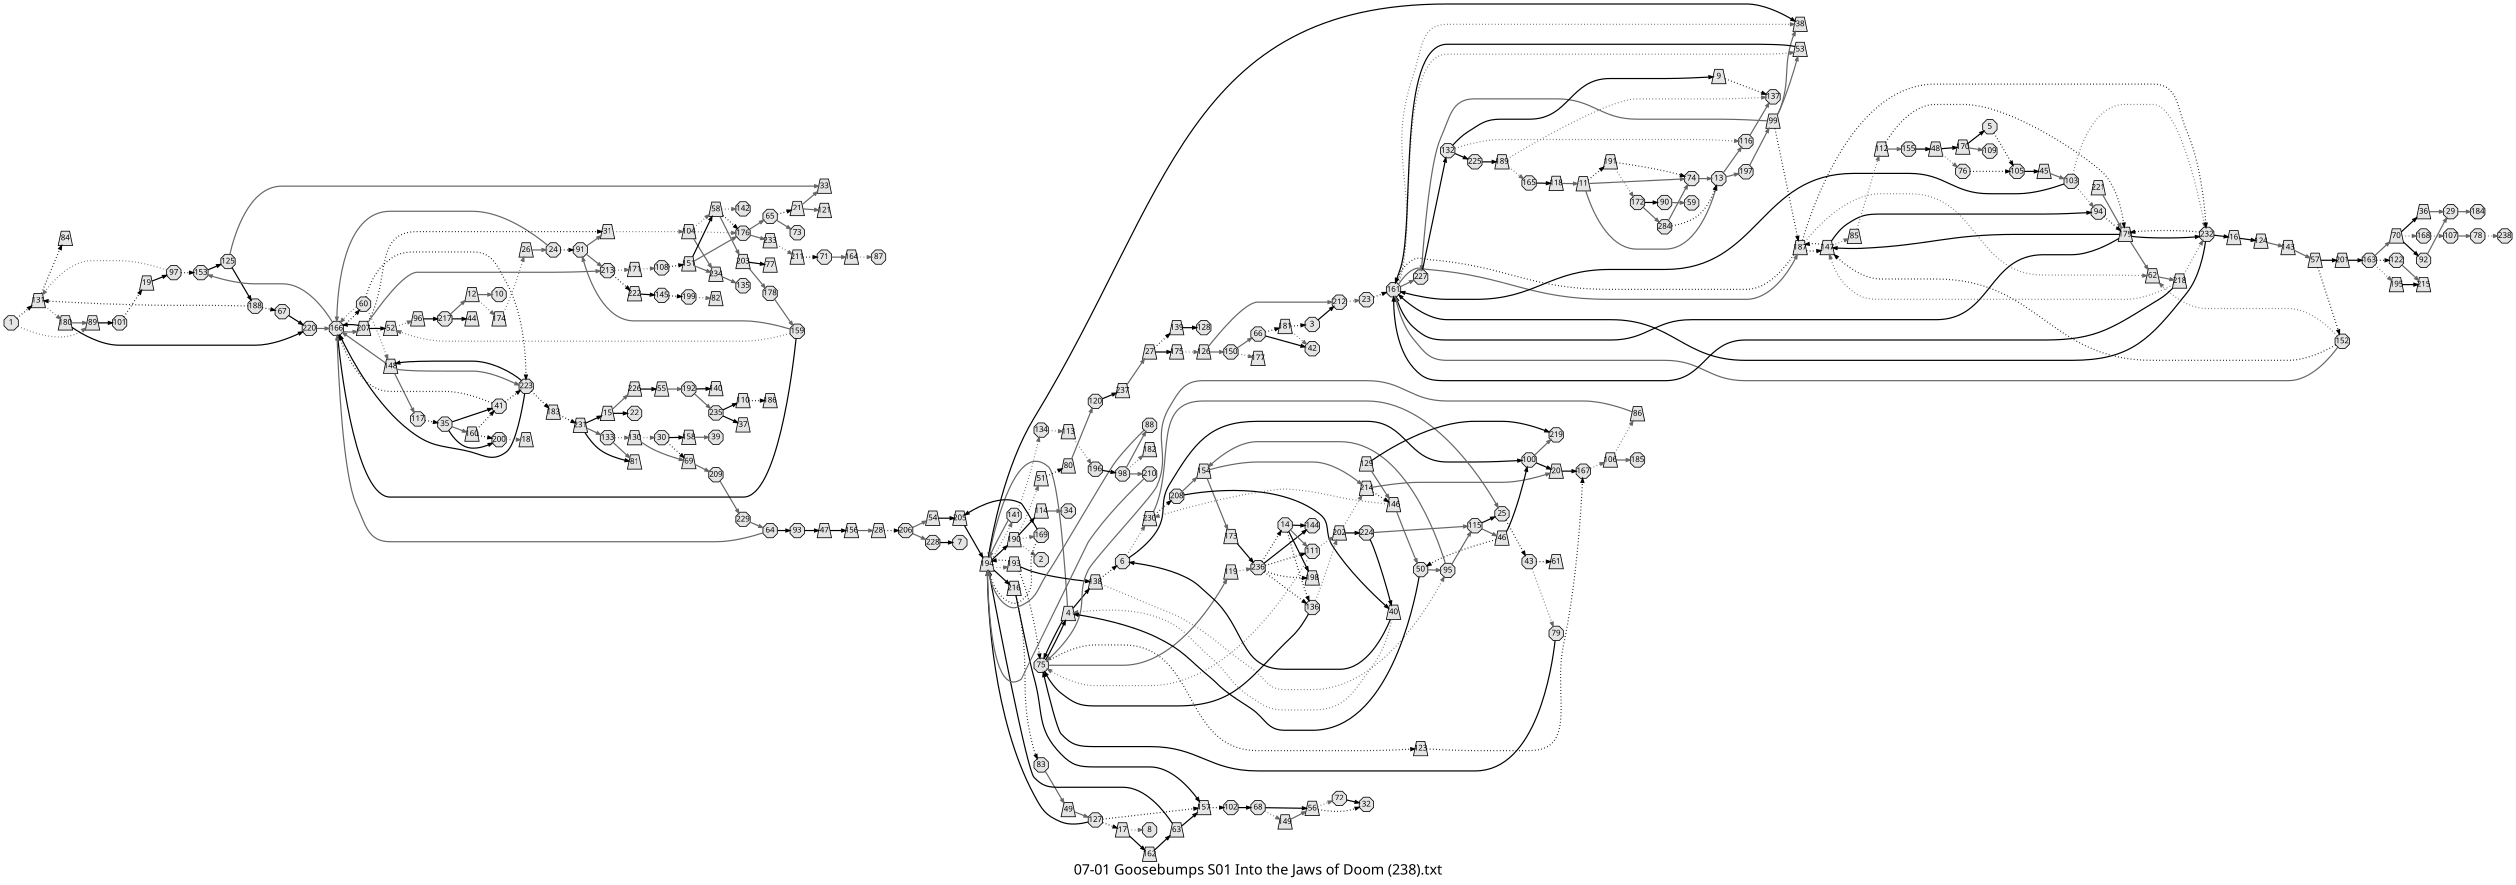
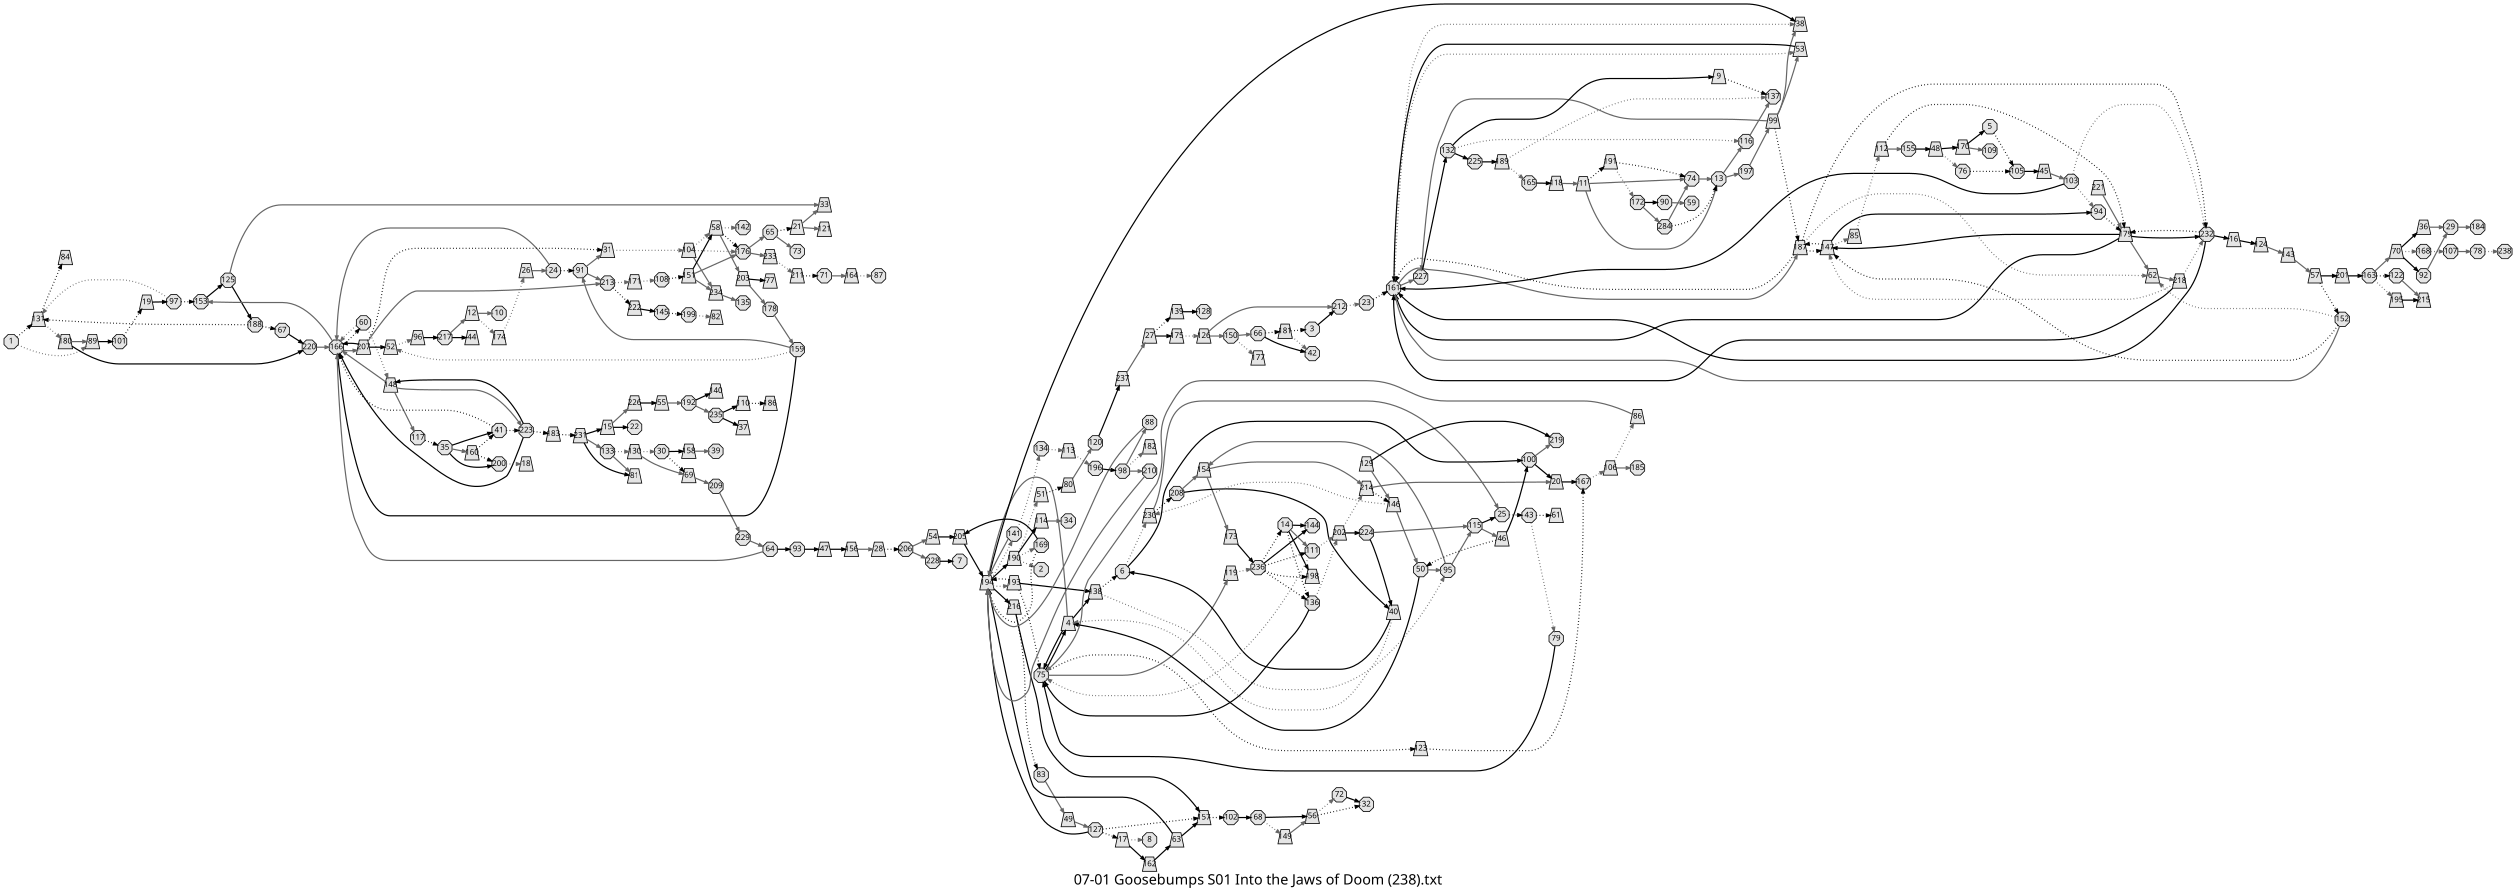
(480, 253) -> none
